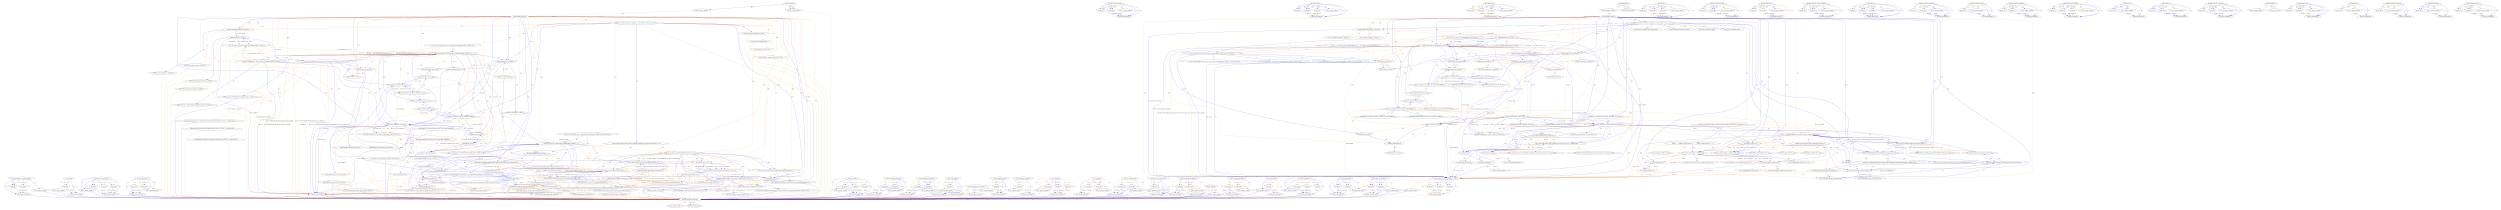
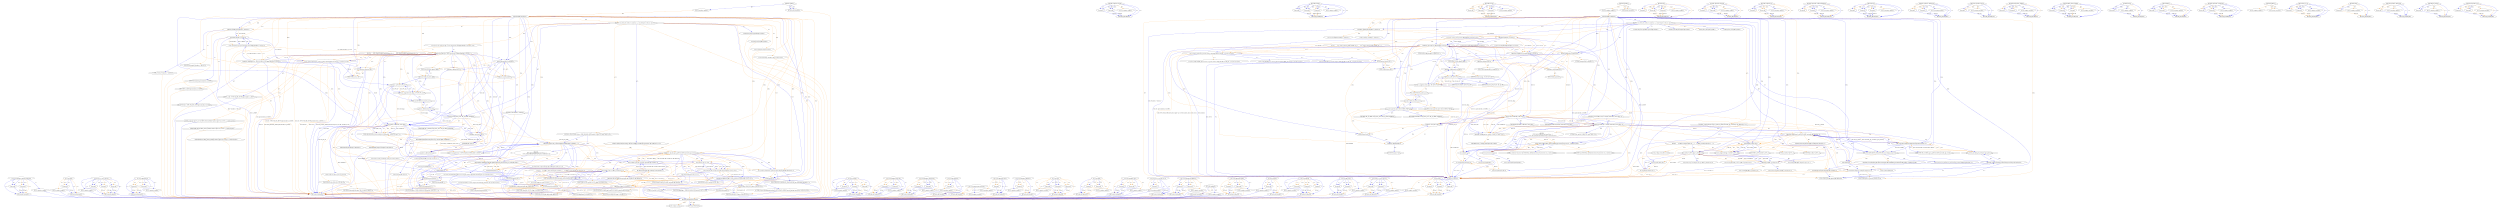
none -> (1429, 53)
(1522, 61) -> none
none -> (1484, 144)
